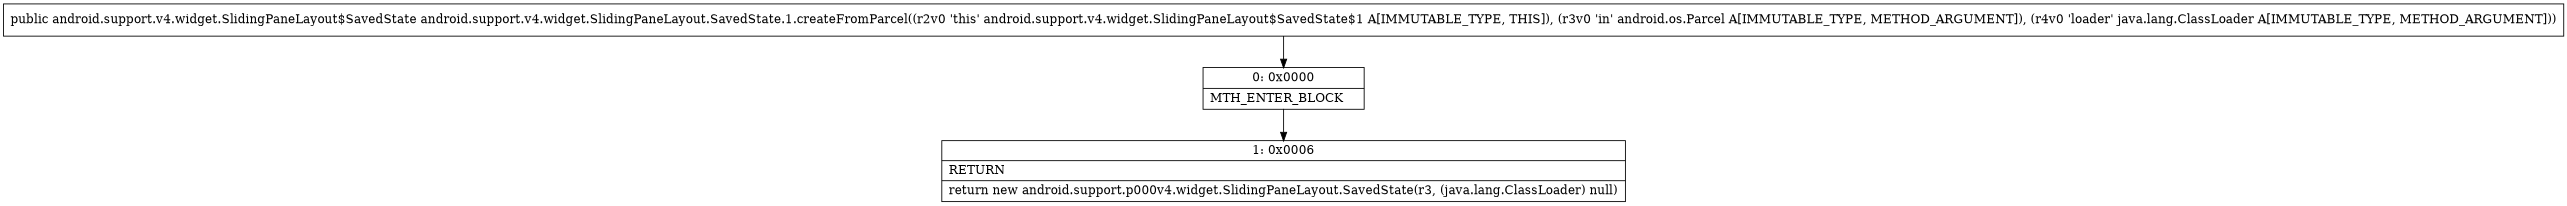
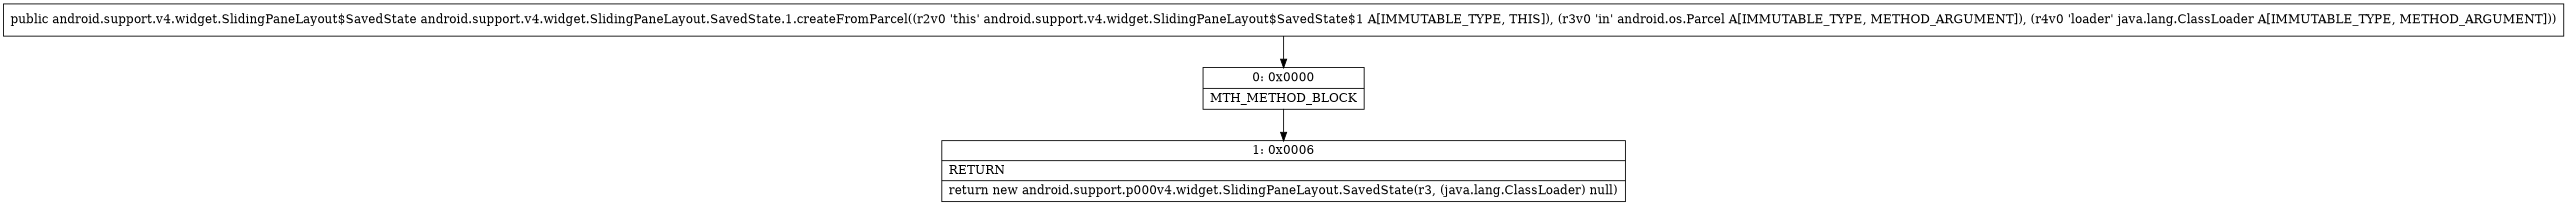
(1277, 98) -> (1284, 98)
